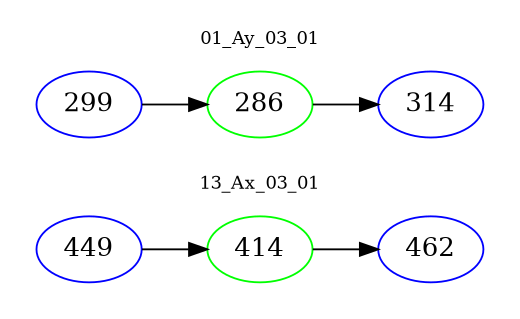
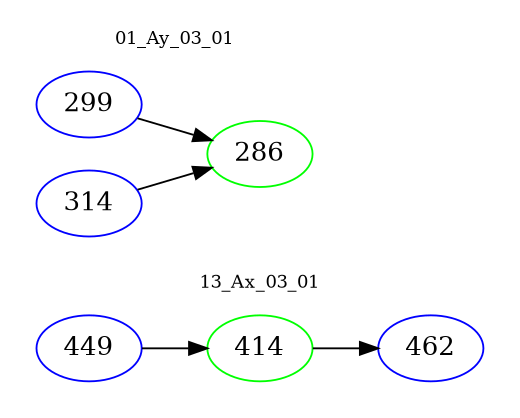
(336, 104) -> (166, 181)
